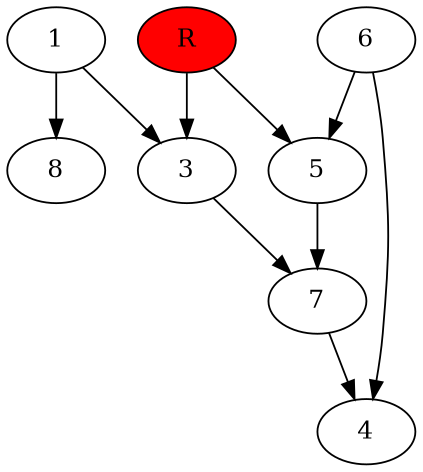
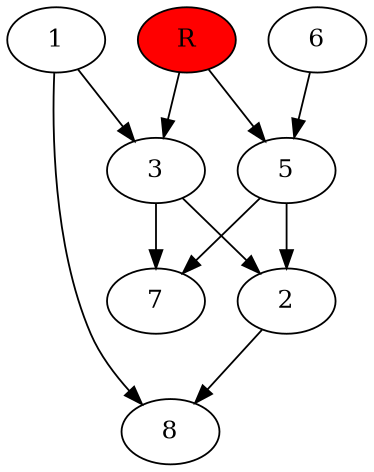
none -> (287, 301)
(366, 432) -> none
